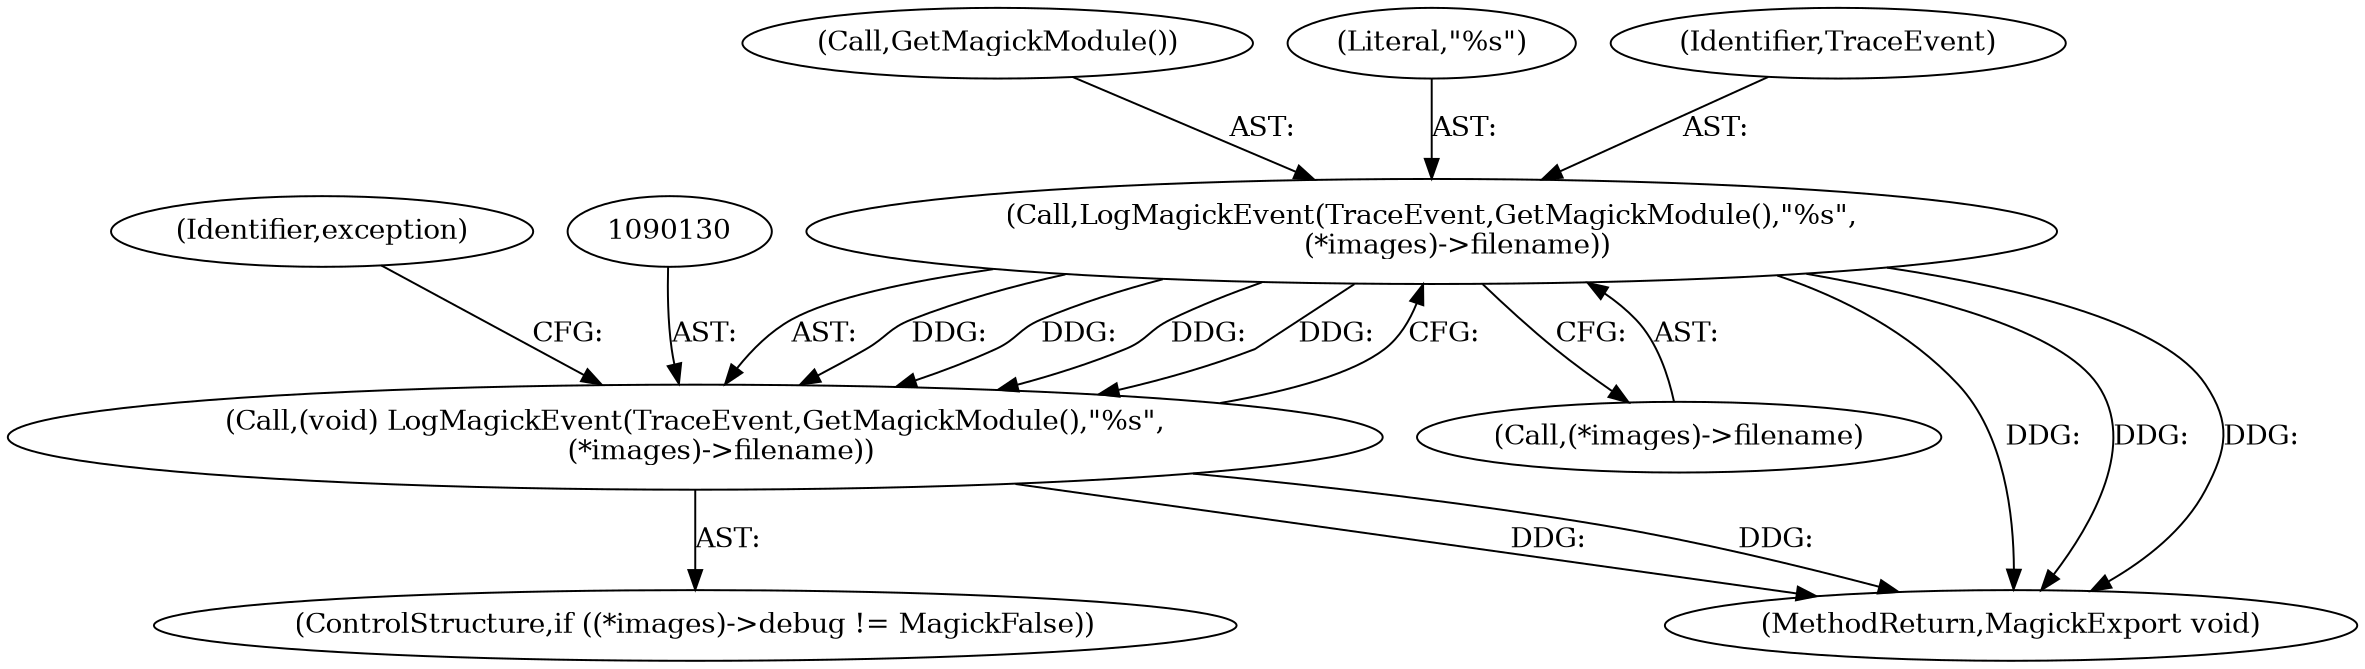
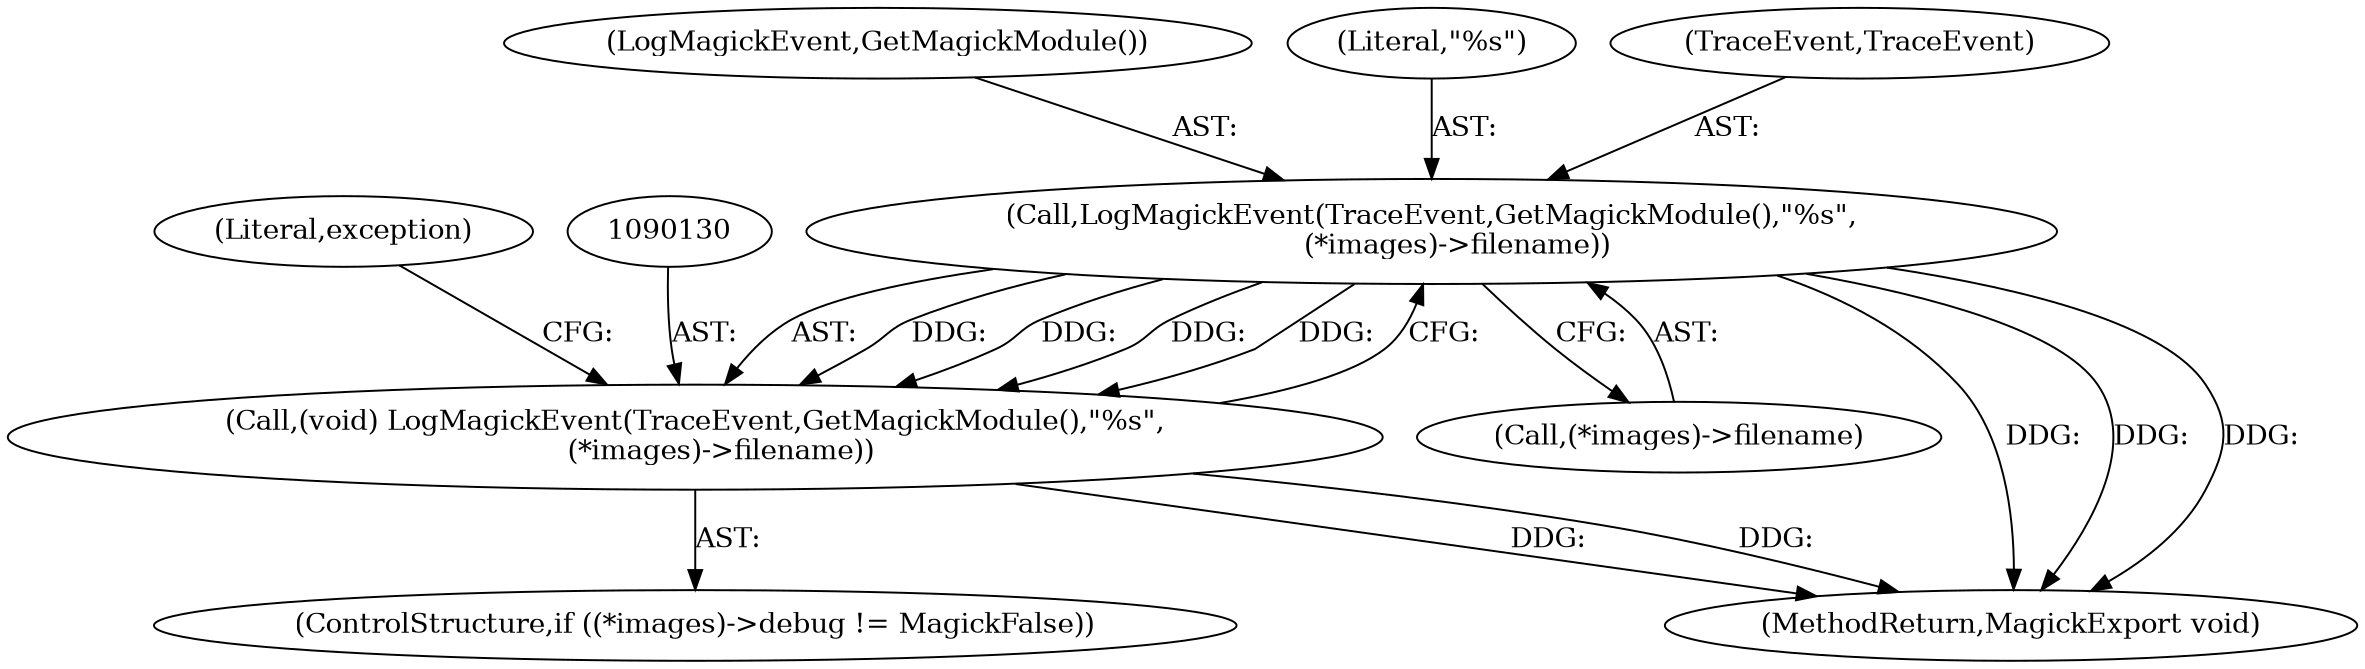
(998, 43) -> (878, 43)
(1838, 43) -> (1860, 43)
(322, 231) -> (344, 231)
